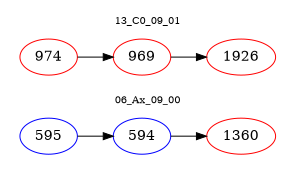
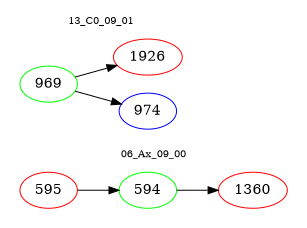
(49, 57) -> (148, 111)
(90, 57) -> (93, 96)
(142, 57) -> (49, 84)
(49, 136) -> (49, 190)
(142, 136) -> (148, 190)
